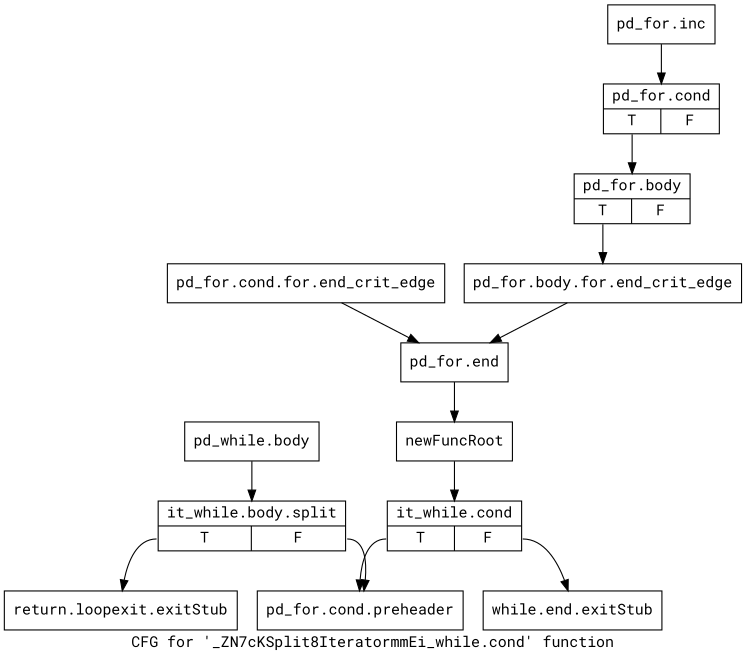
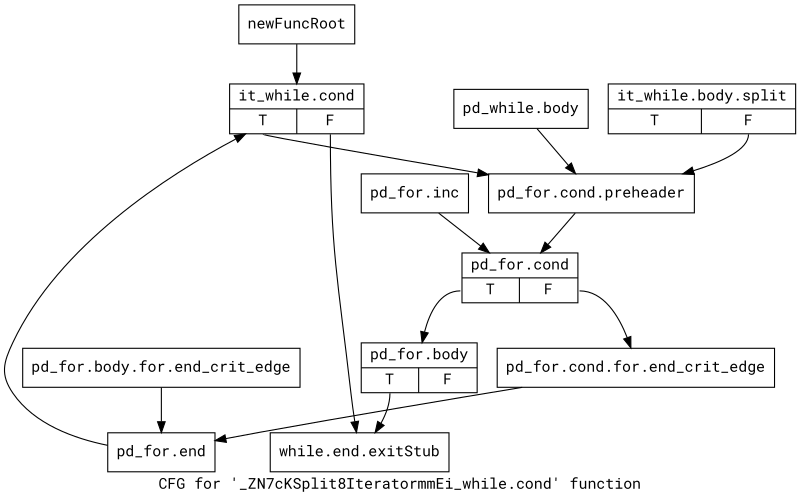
none -> (562, 229)
(603, 238) -> (389, 403)
none -> (610, 307)
(454, 397) -> (51, 283)
(252, 476) -> (553, 147)
(121, 610) -> none
